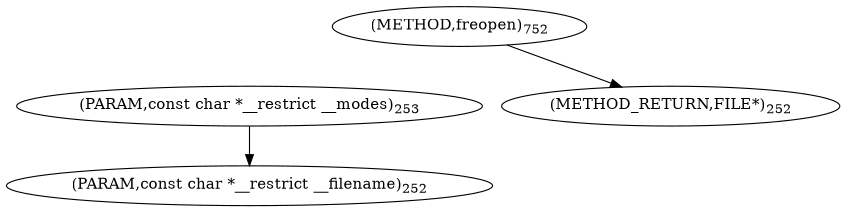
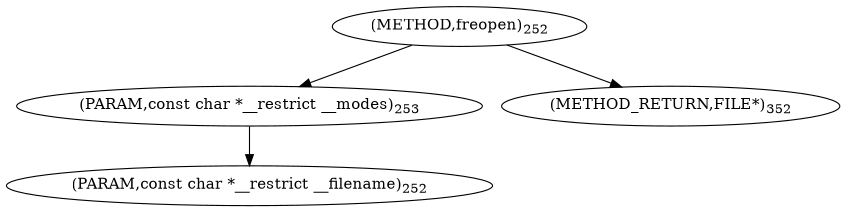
(536, 25) -> (536, 25)
none -> (361, 64)
(779, 104) -> (779, 104)
